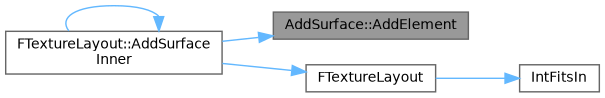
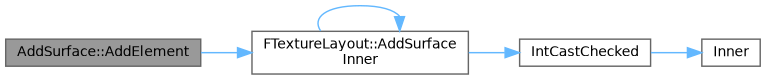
(240, 39) -> (219, 53)
(371, 78) -> (585, 53)
(559, 78) -> (731, 53)
